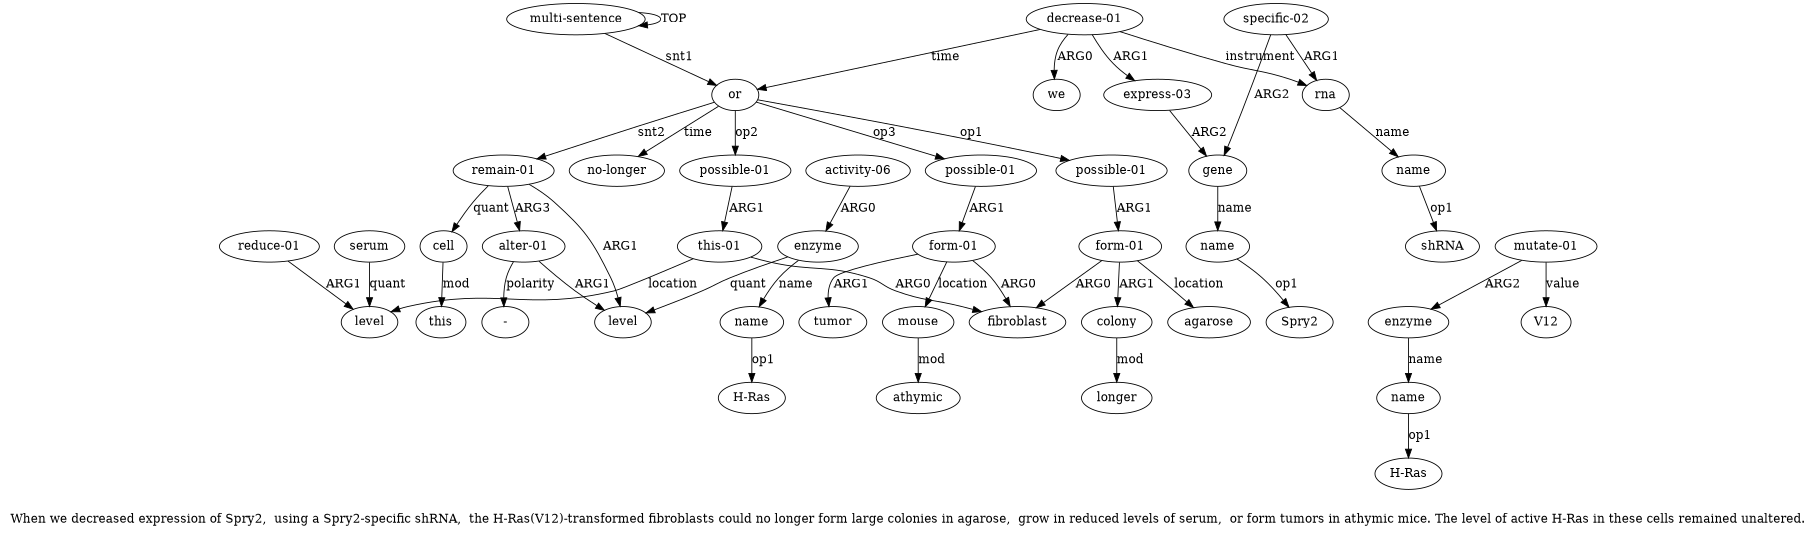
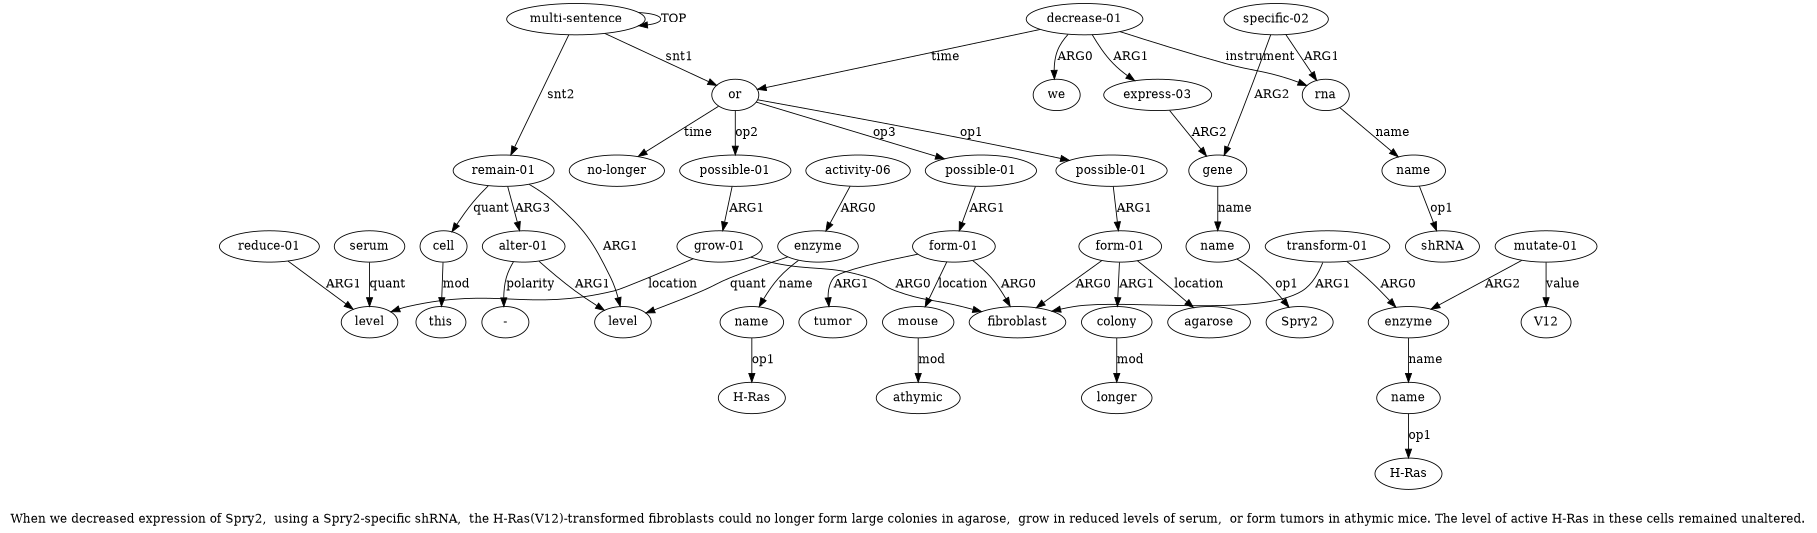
(630, 129) -> (542, 91)
(720, 246) -> (720, 246)
none -> (1327, 246)
